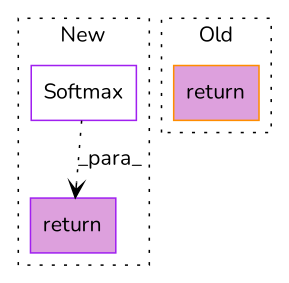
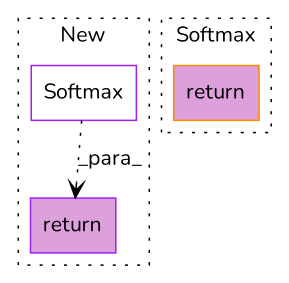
(216, 36) -> (216, 36)
